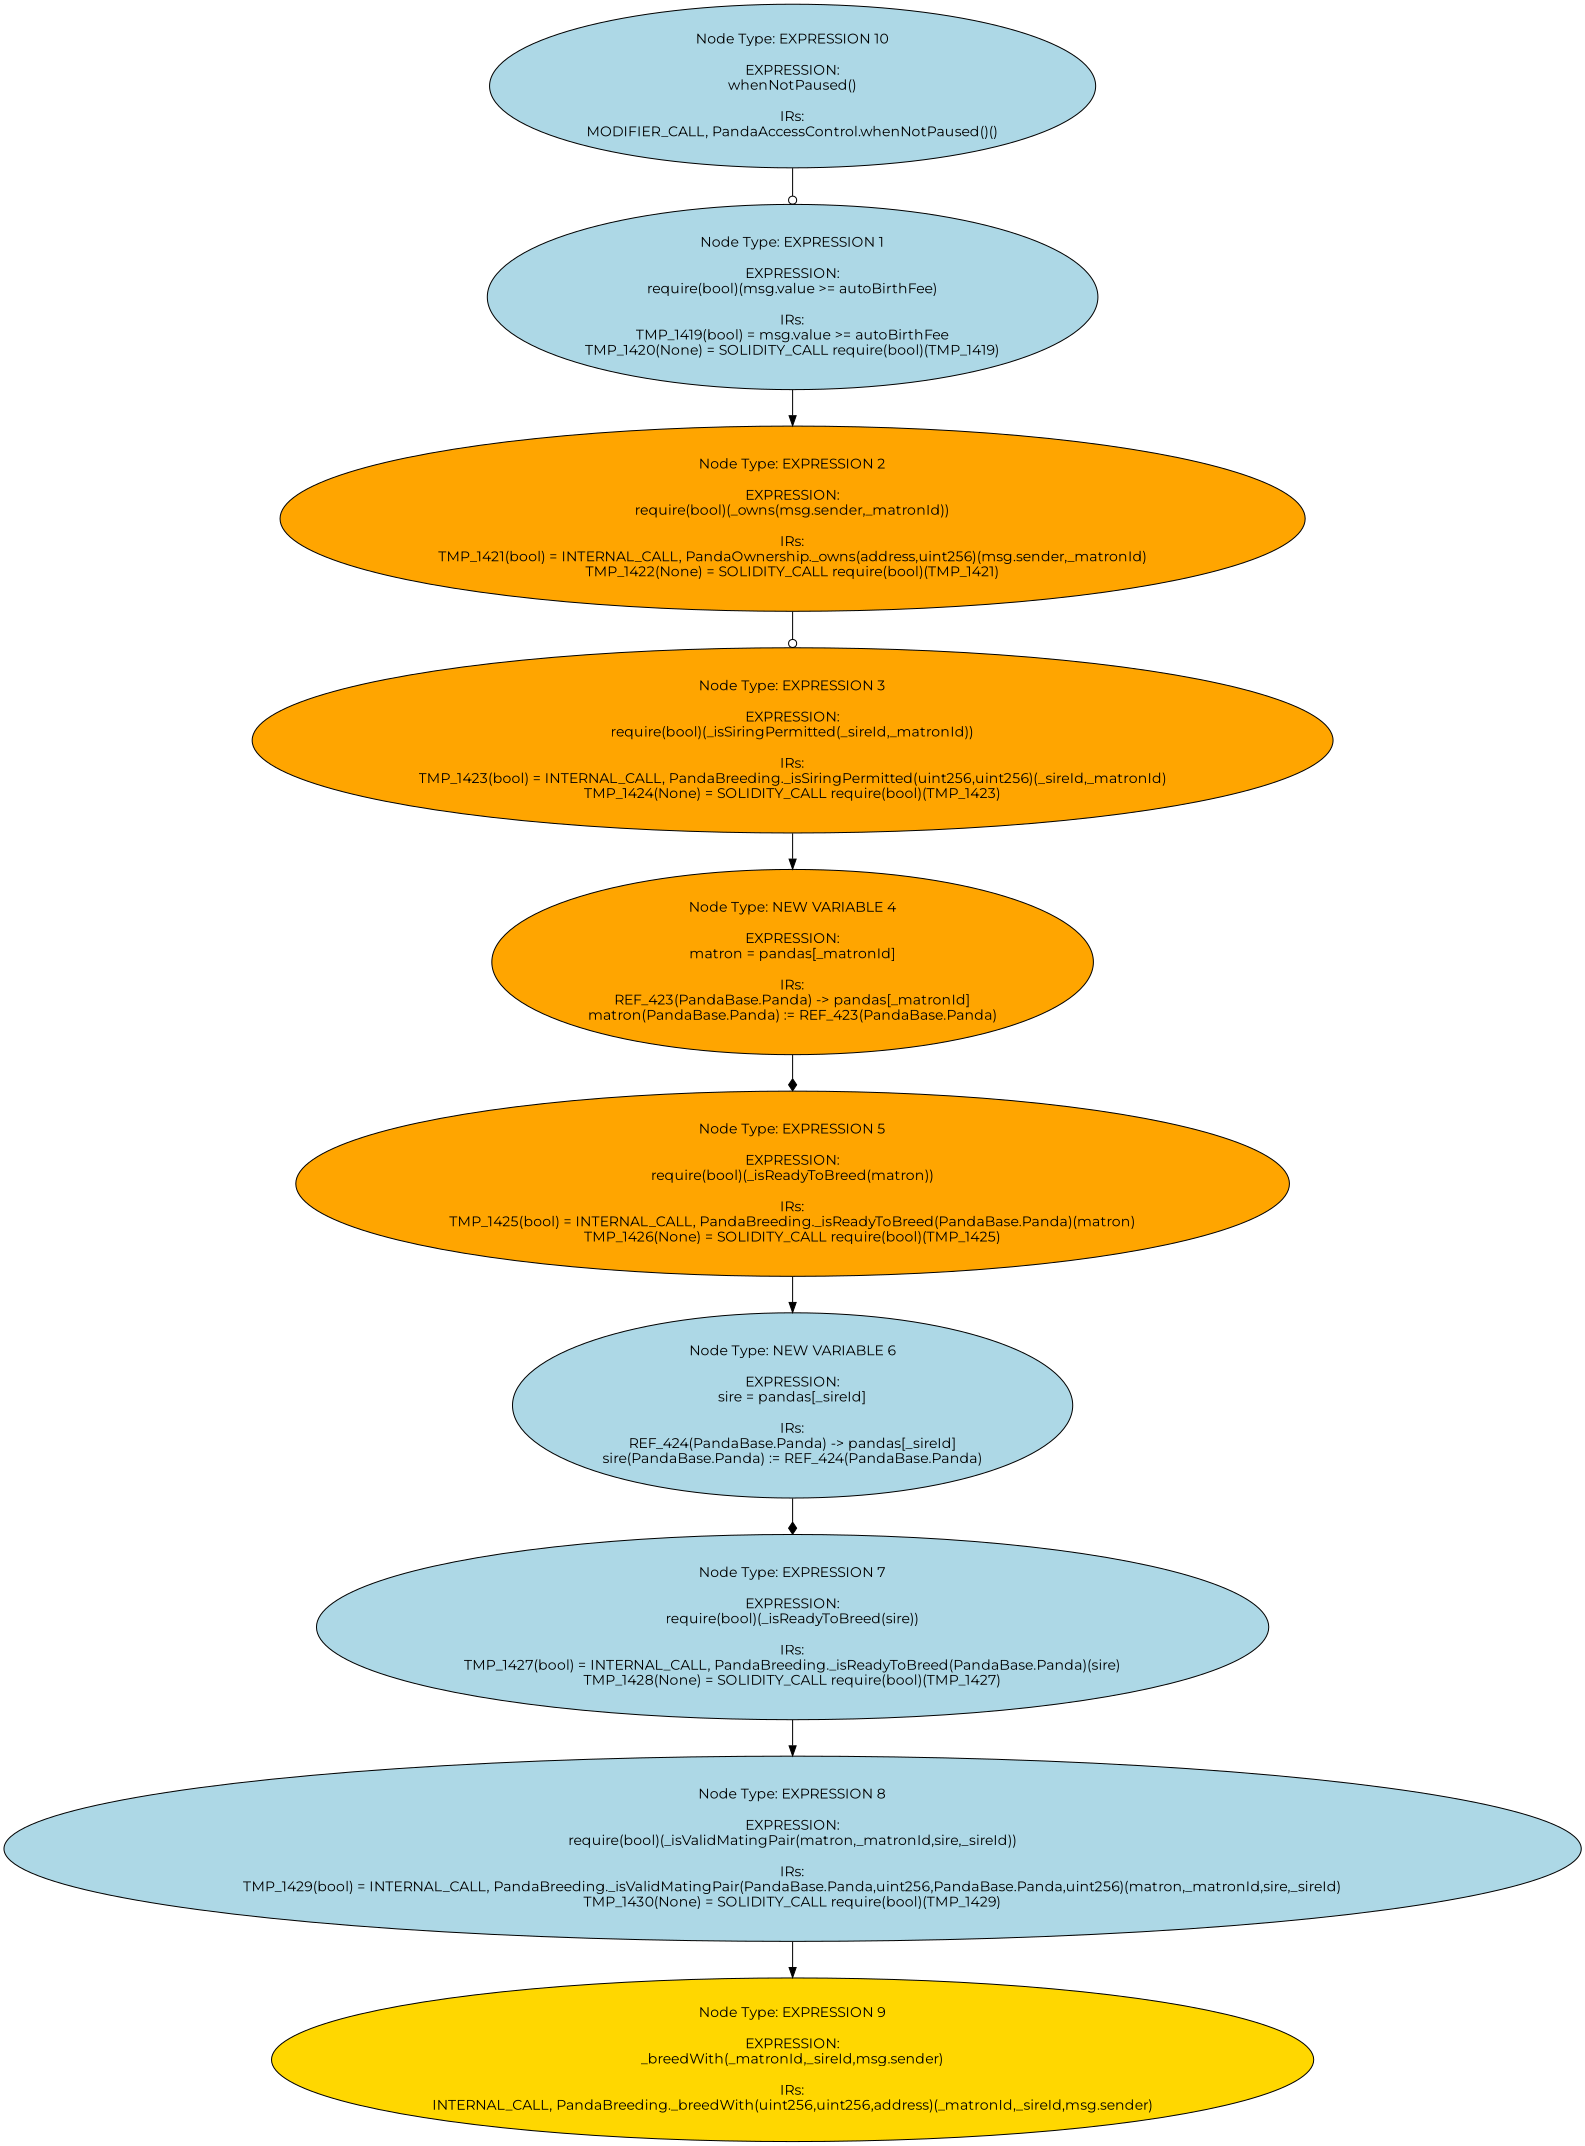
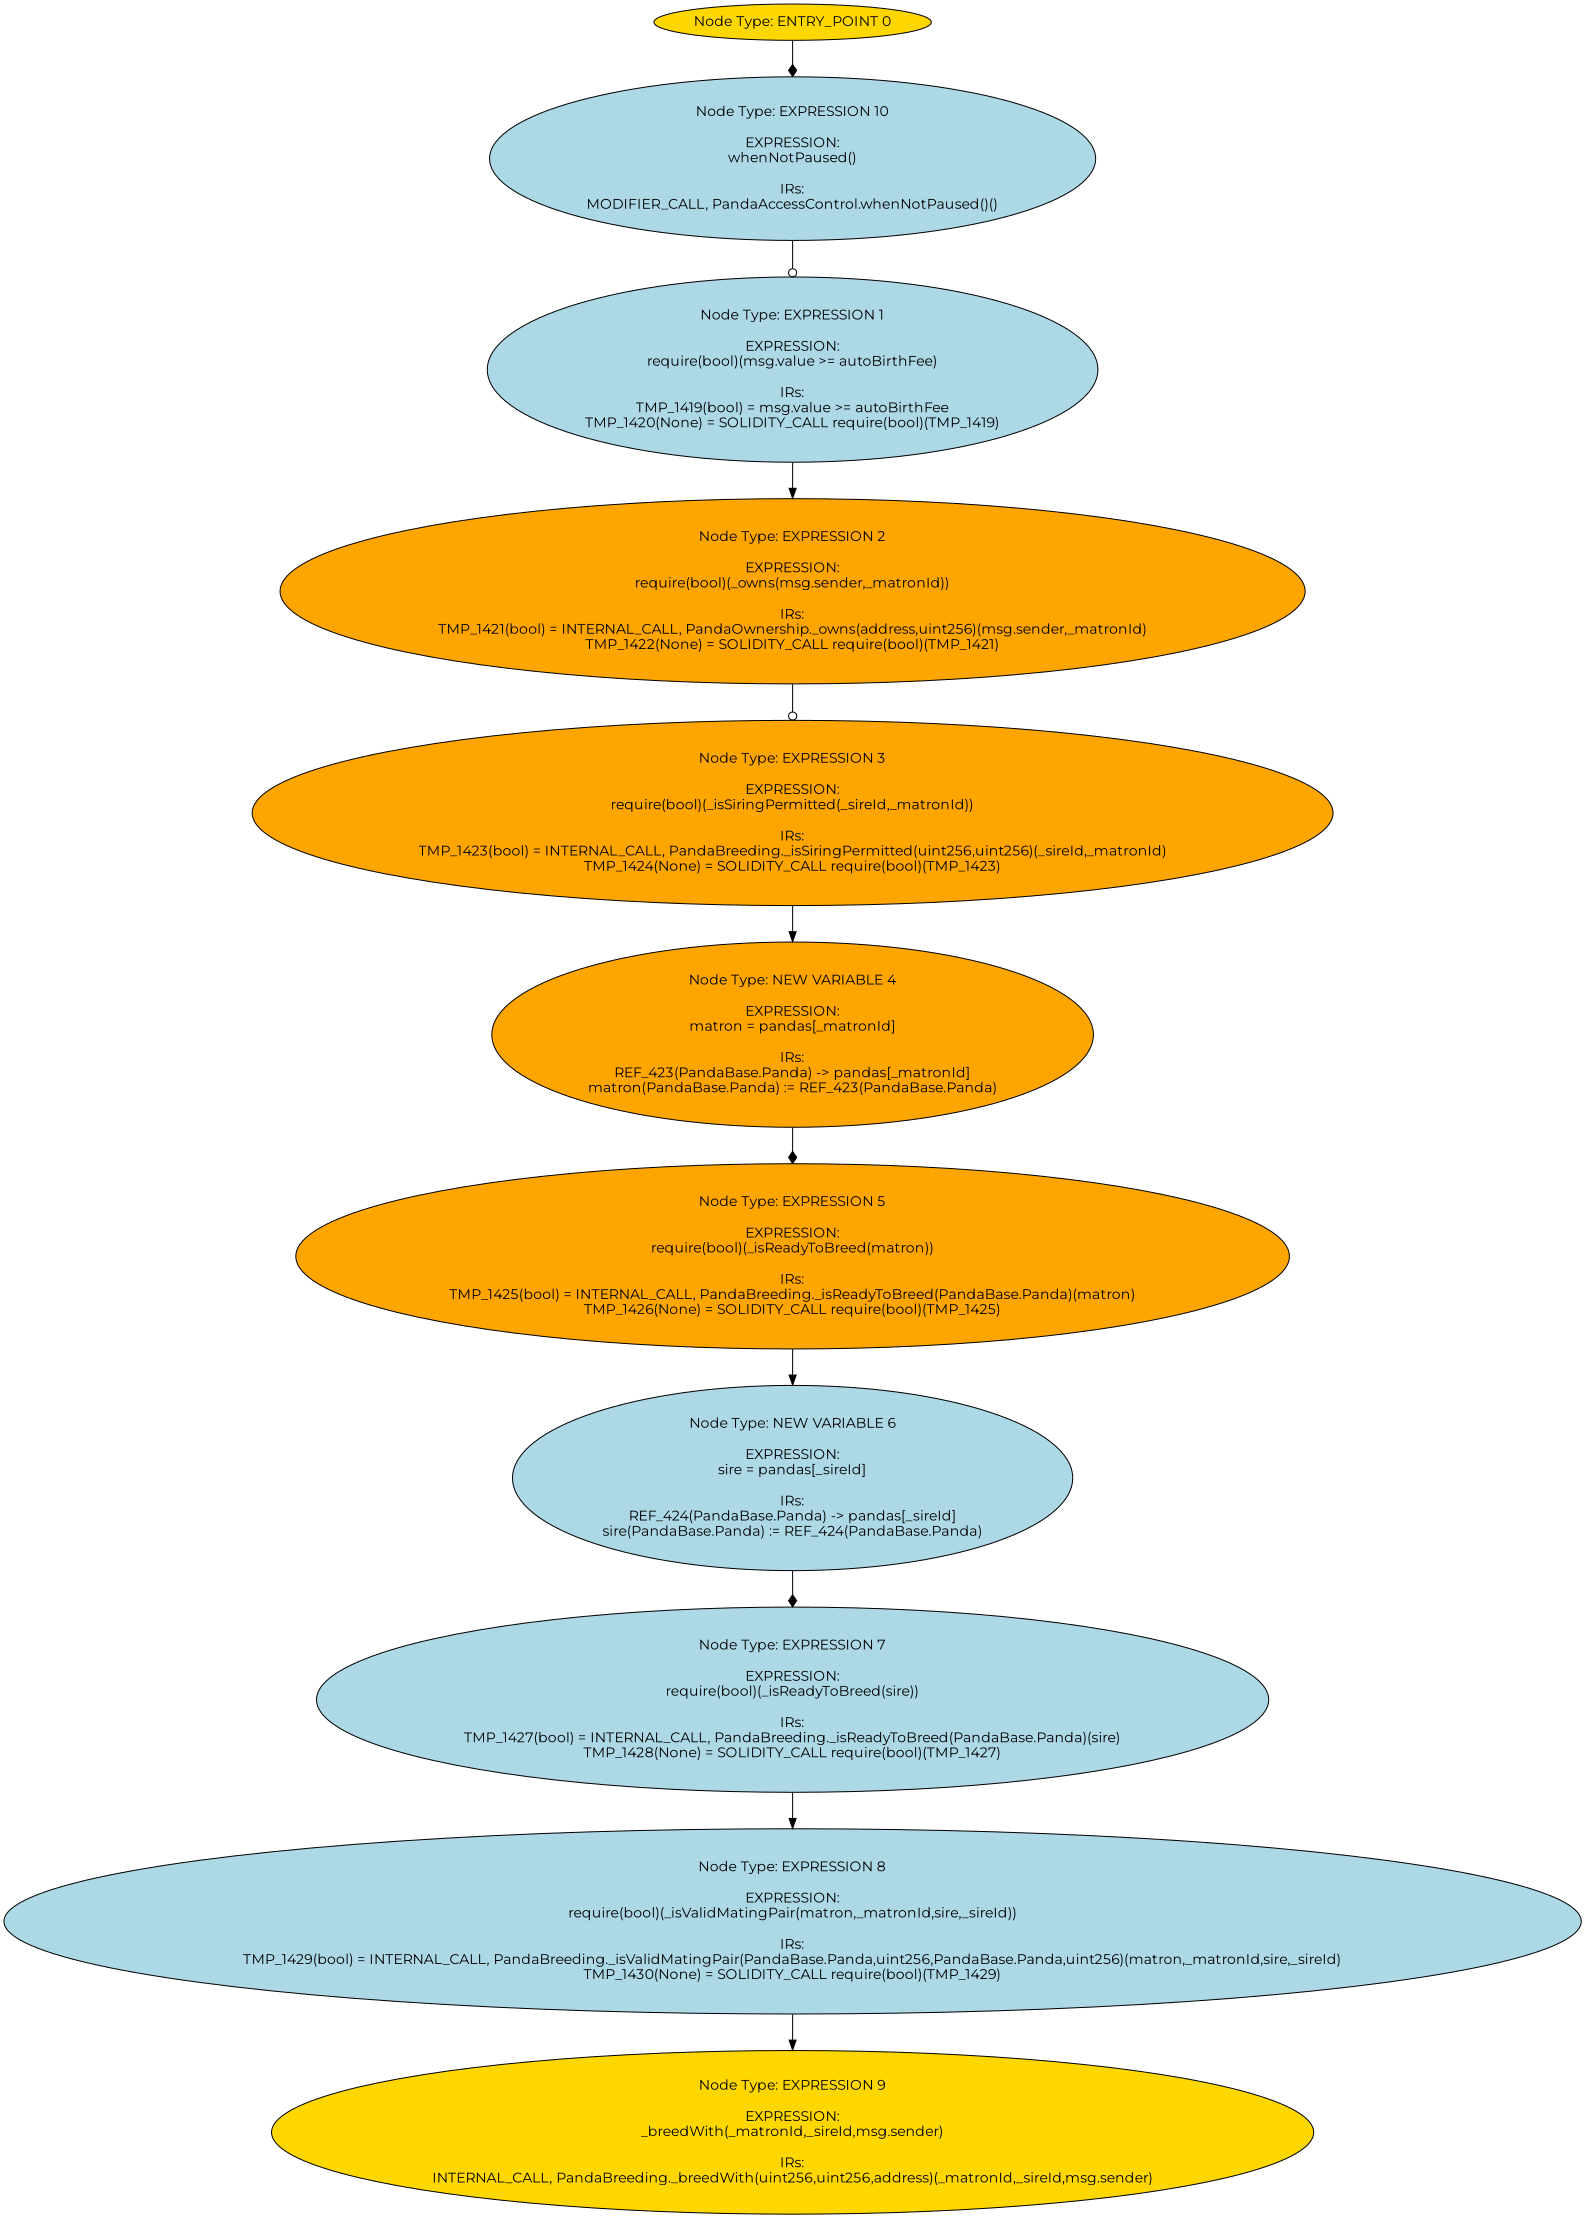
none -> (793, 22)
